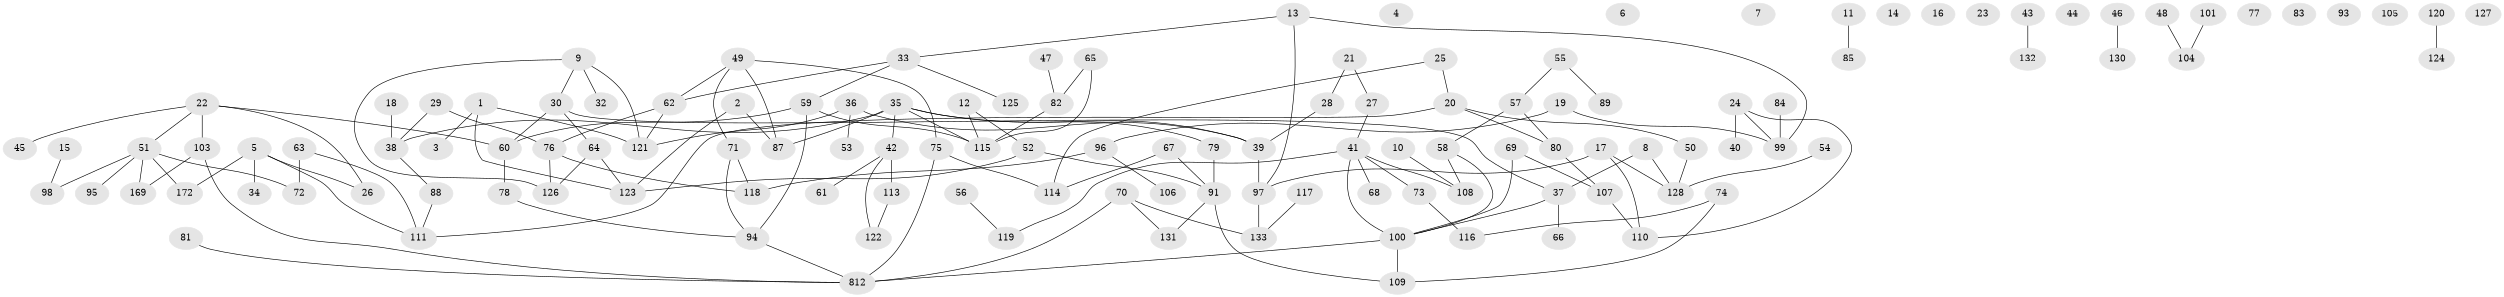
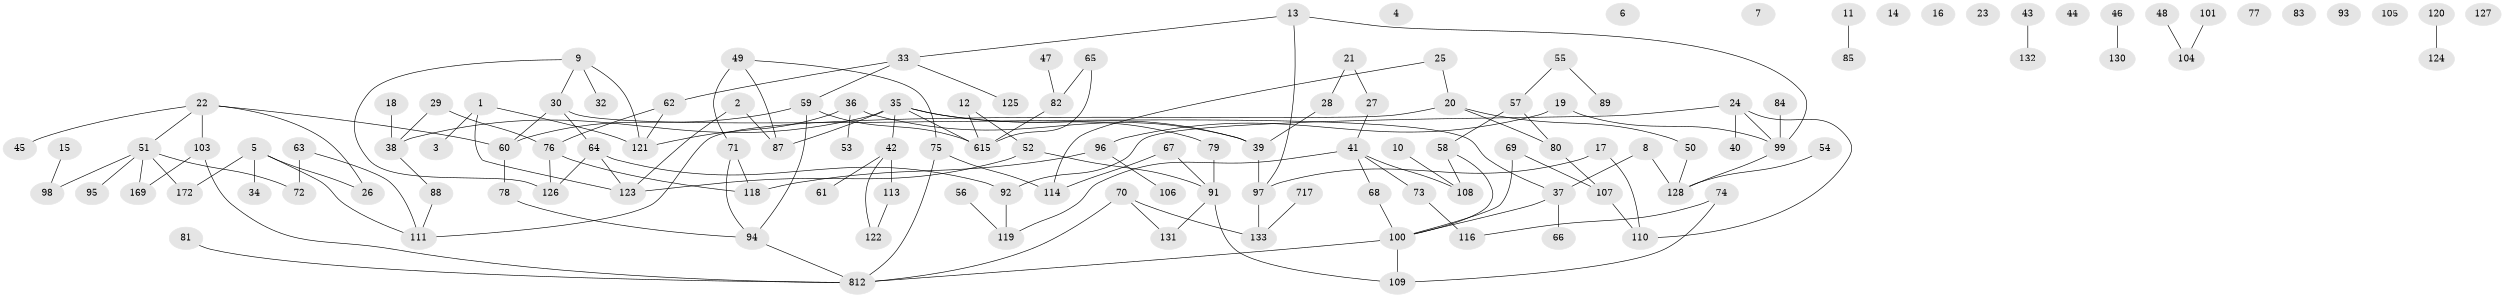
(704, 82) -> none
(982, 149) -> (982, 149)
(1638, 171) -> (1732, 170)
none -> (1006, 194)
(1305, 194) -> (1305, 194)
(1351, 203) -> (1386, 216)
